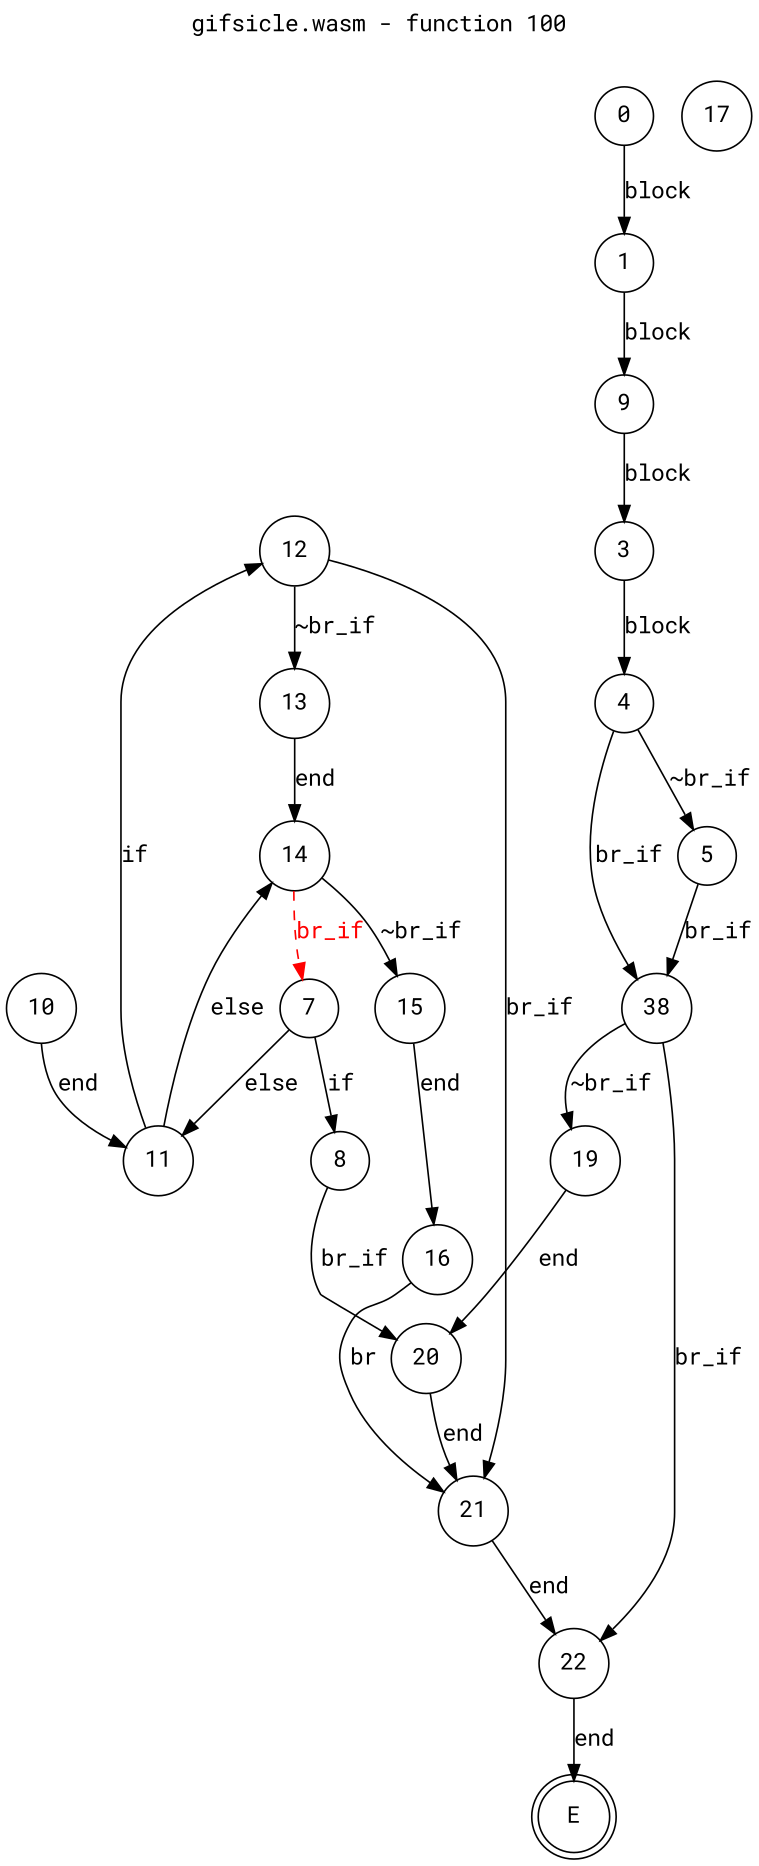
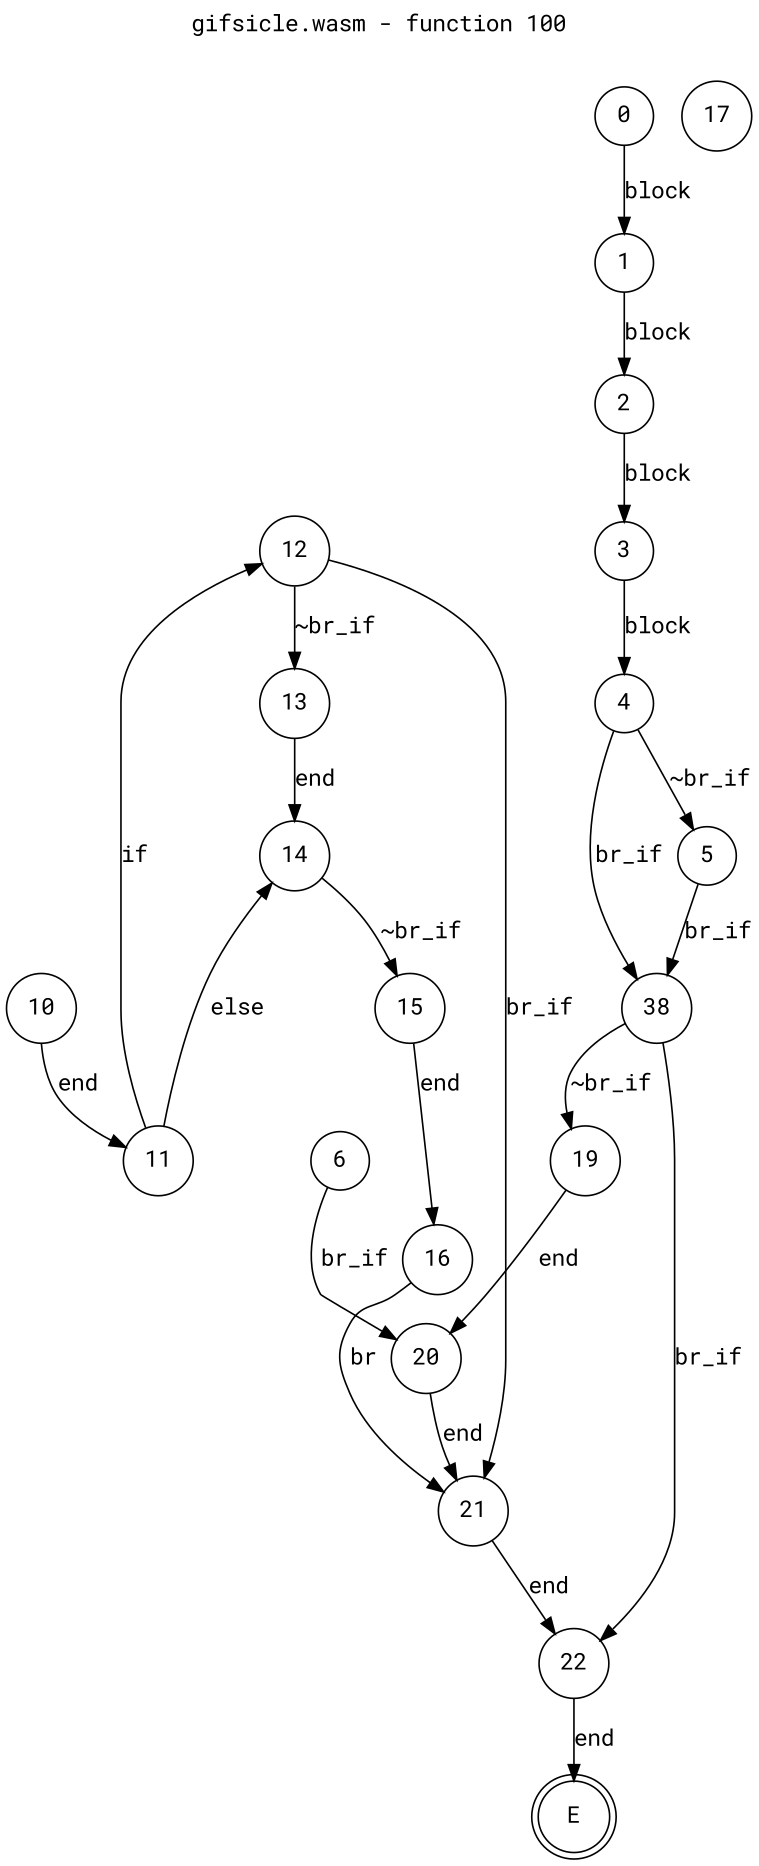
(624, 404) -> (624, 404)
(309, 1008) -> none
(340, 1161) -> (340, 1161)
